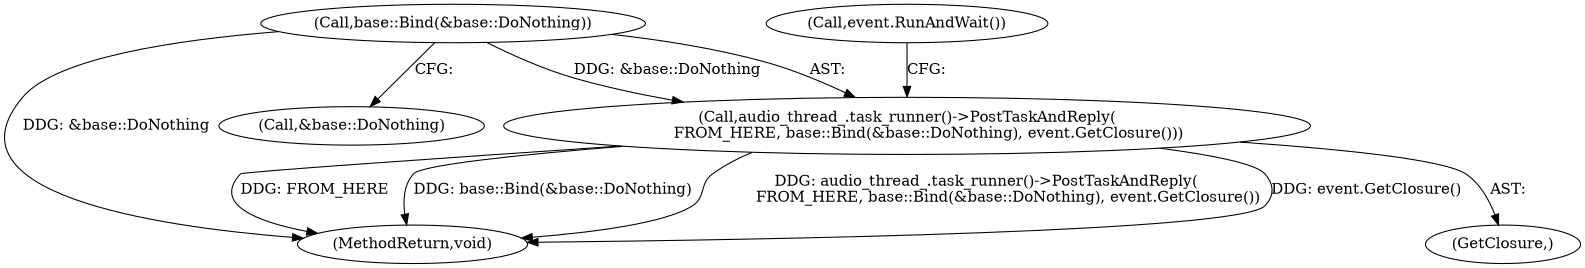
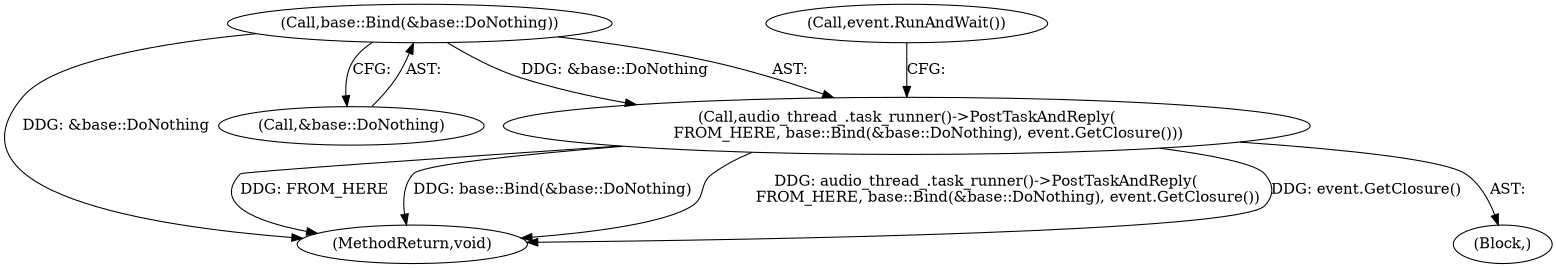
none -> (393, 82)
(1503, 244) -> (1503, 244)
